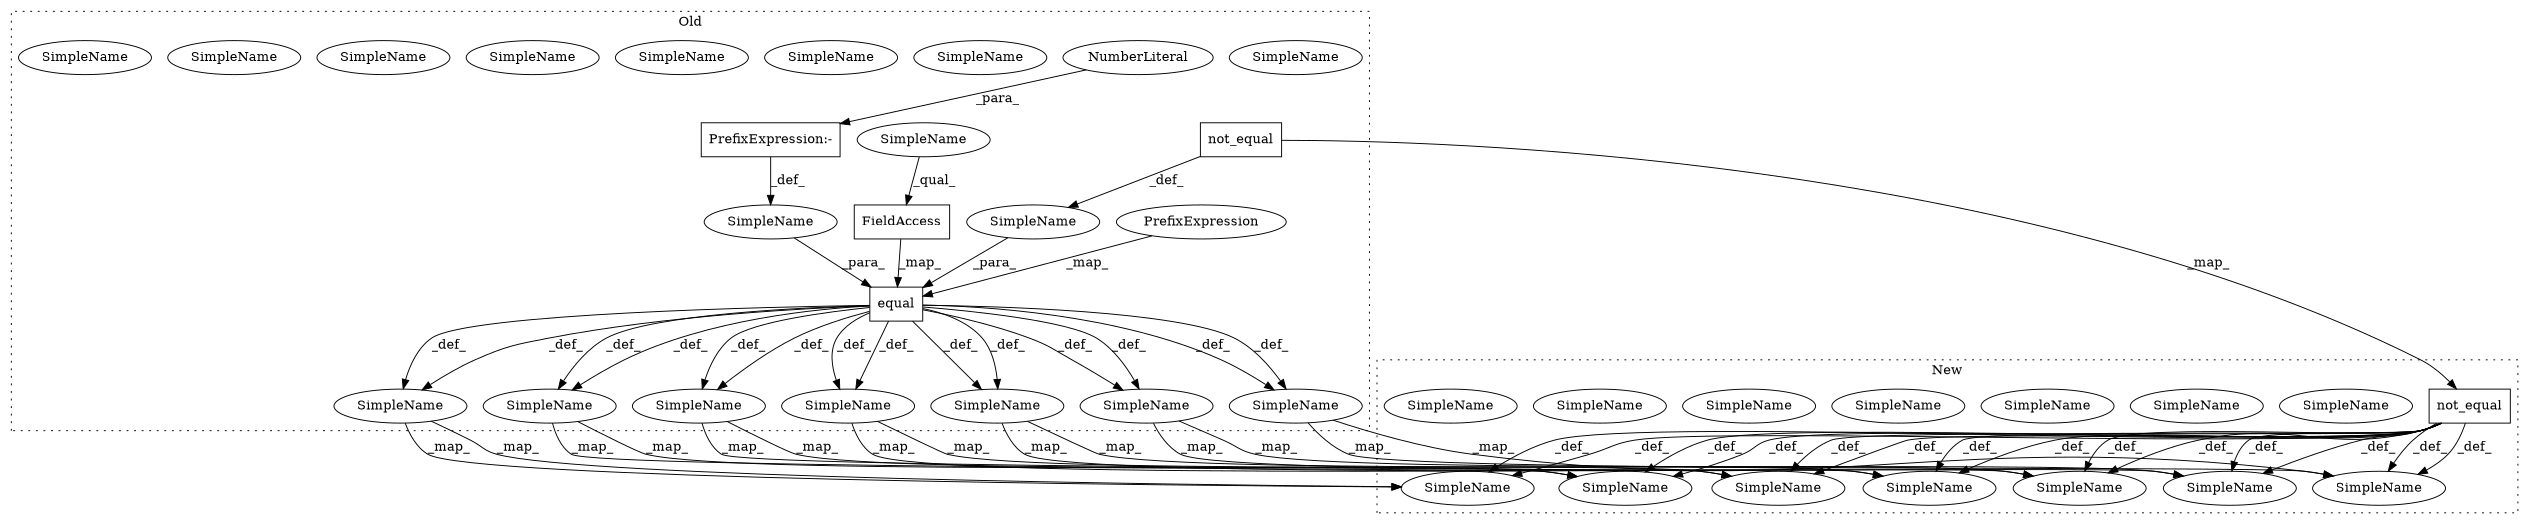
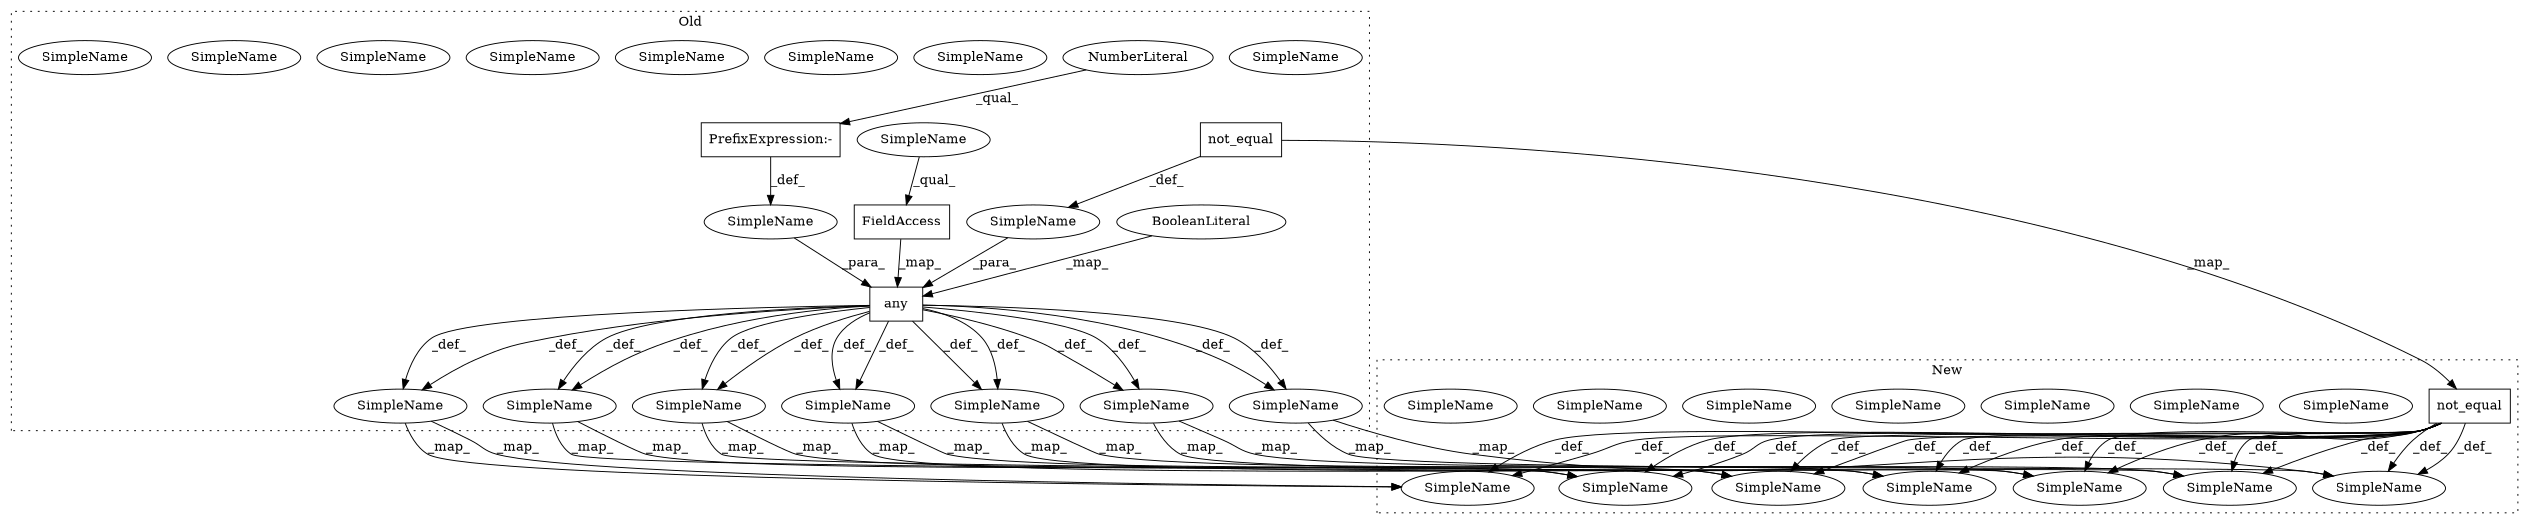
(997, 99) -> (997, 99)
(1201, 222) -> (1201, 222)
(896, 304) -> (896, 304)
